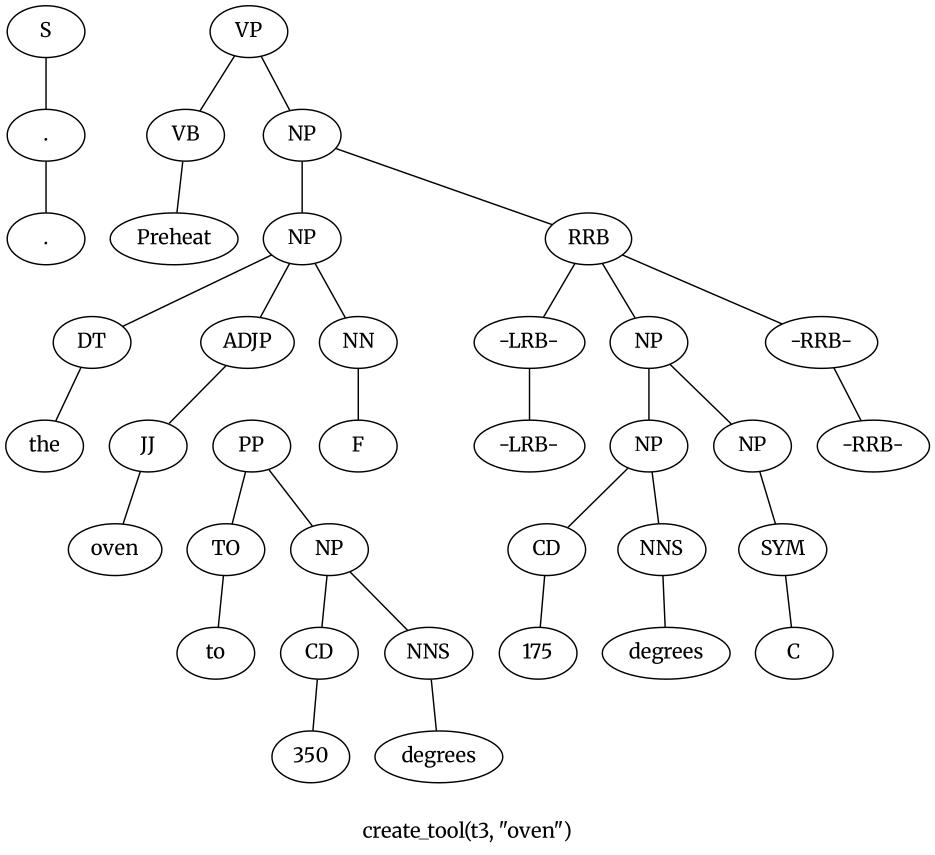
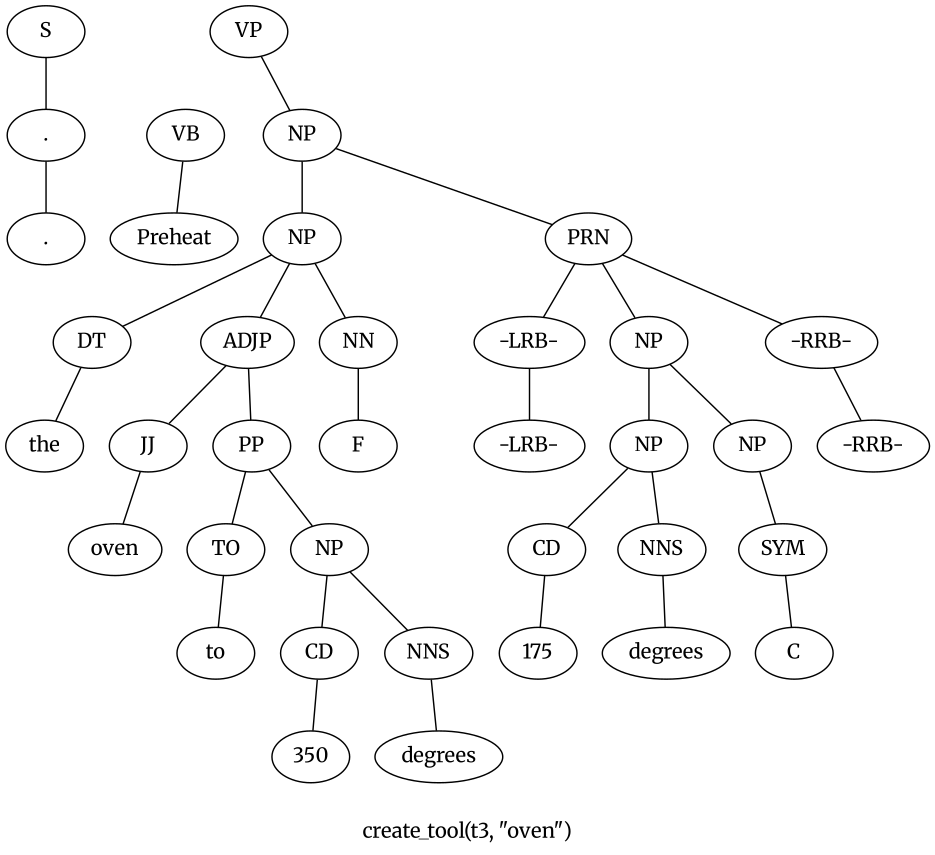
(217, 83) -> none
(589, 239) -> (589, 239)
none -> (250, 394)
